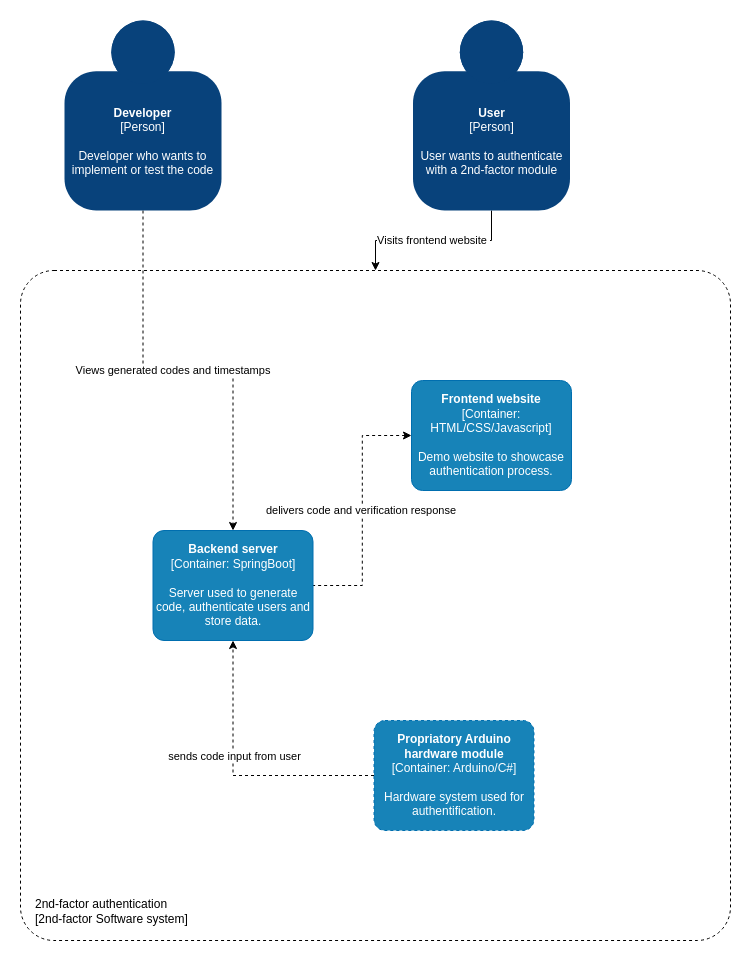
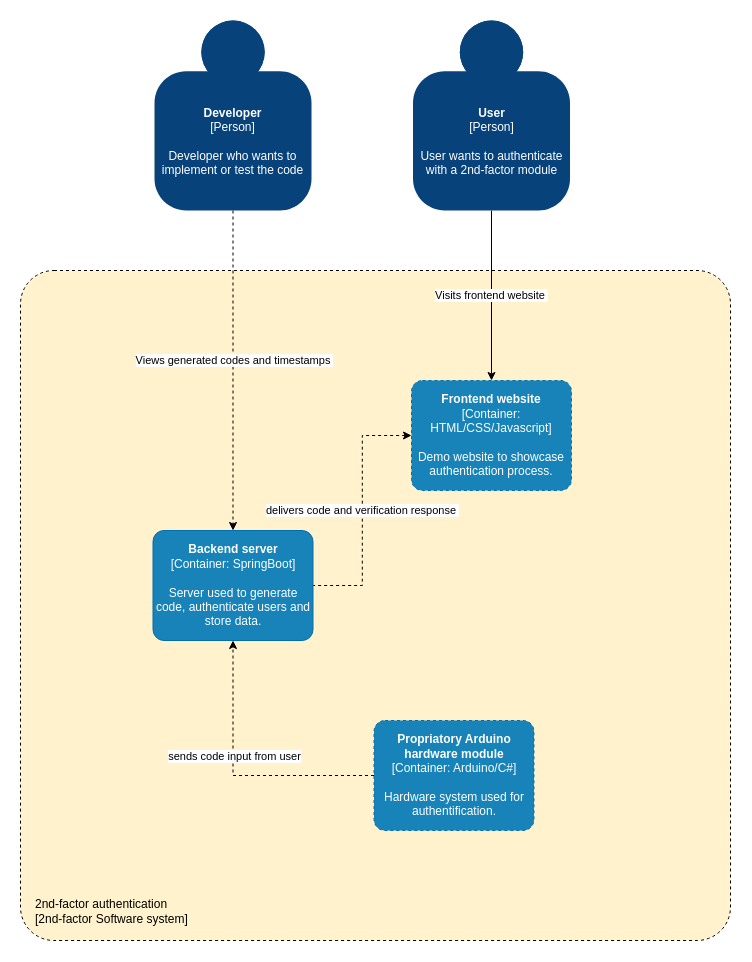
(143, 116) -> (233, 116)
(424, 241) -> (492, 306)
(492, 436) -> (492, 436)
(376, 606) -> (376, 606)
